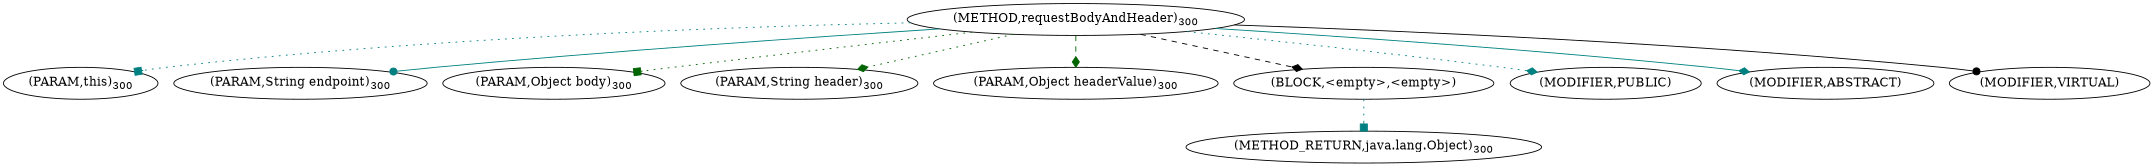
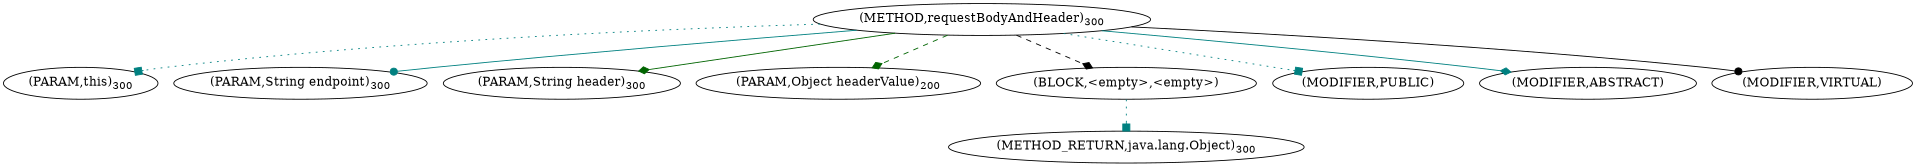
(1357, 50) -> (1178, 52)
(941, 51) -> (772, 51)
(1168, 82) -> (930, 82)
(554, 83) -> none
